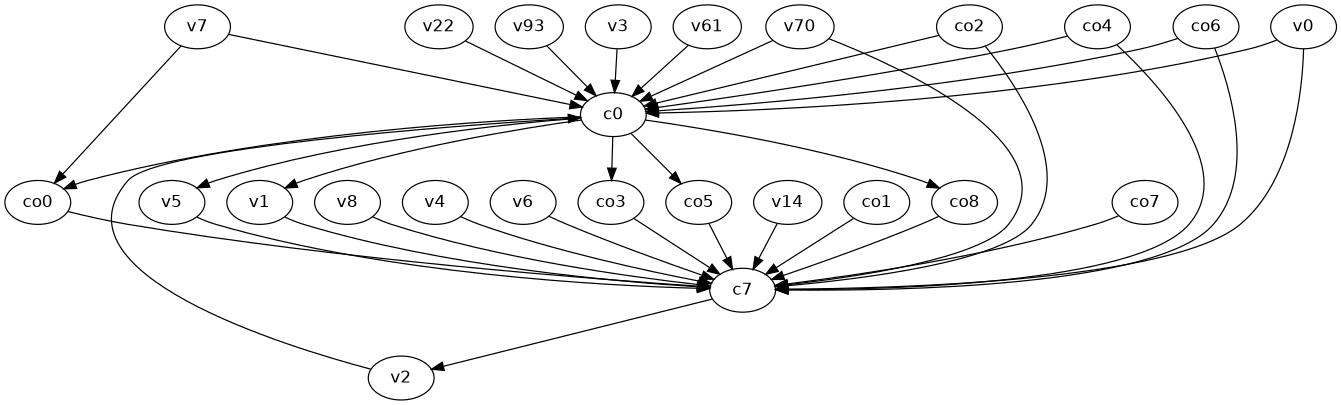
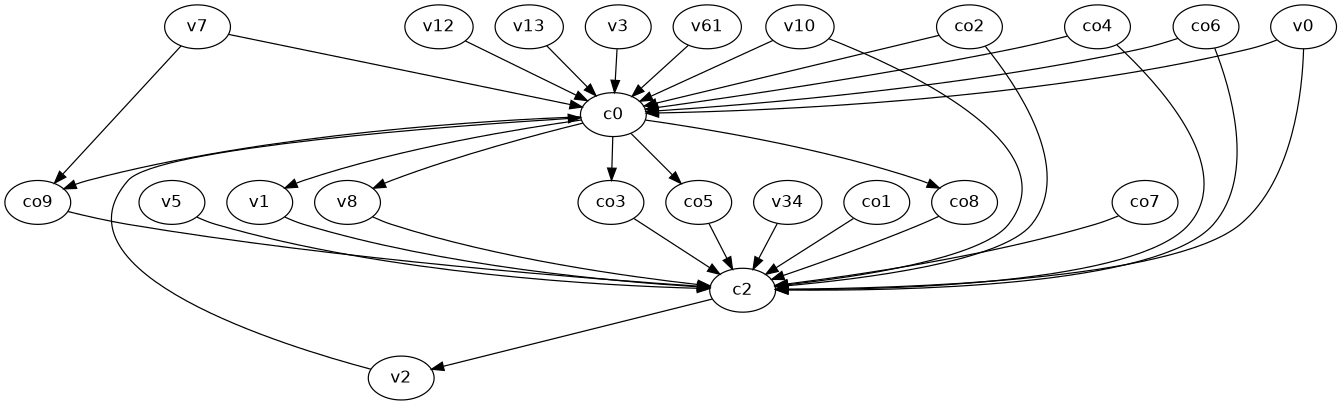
(439, 27) -> (439, 27)
(529, 27) -> (529, 27)
(800, 27) -> (800, 27)
(393, 141) -> (483, 150)
(38, 202) -> (38, 202)
(435, 202) -> none
(523, 202) -> none
(788, 202) -> (788, 202)
(743, 290) -> (743, 290)
